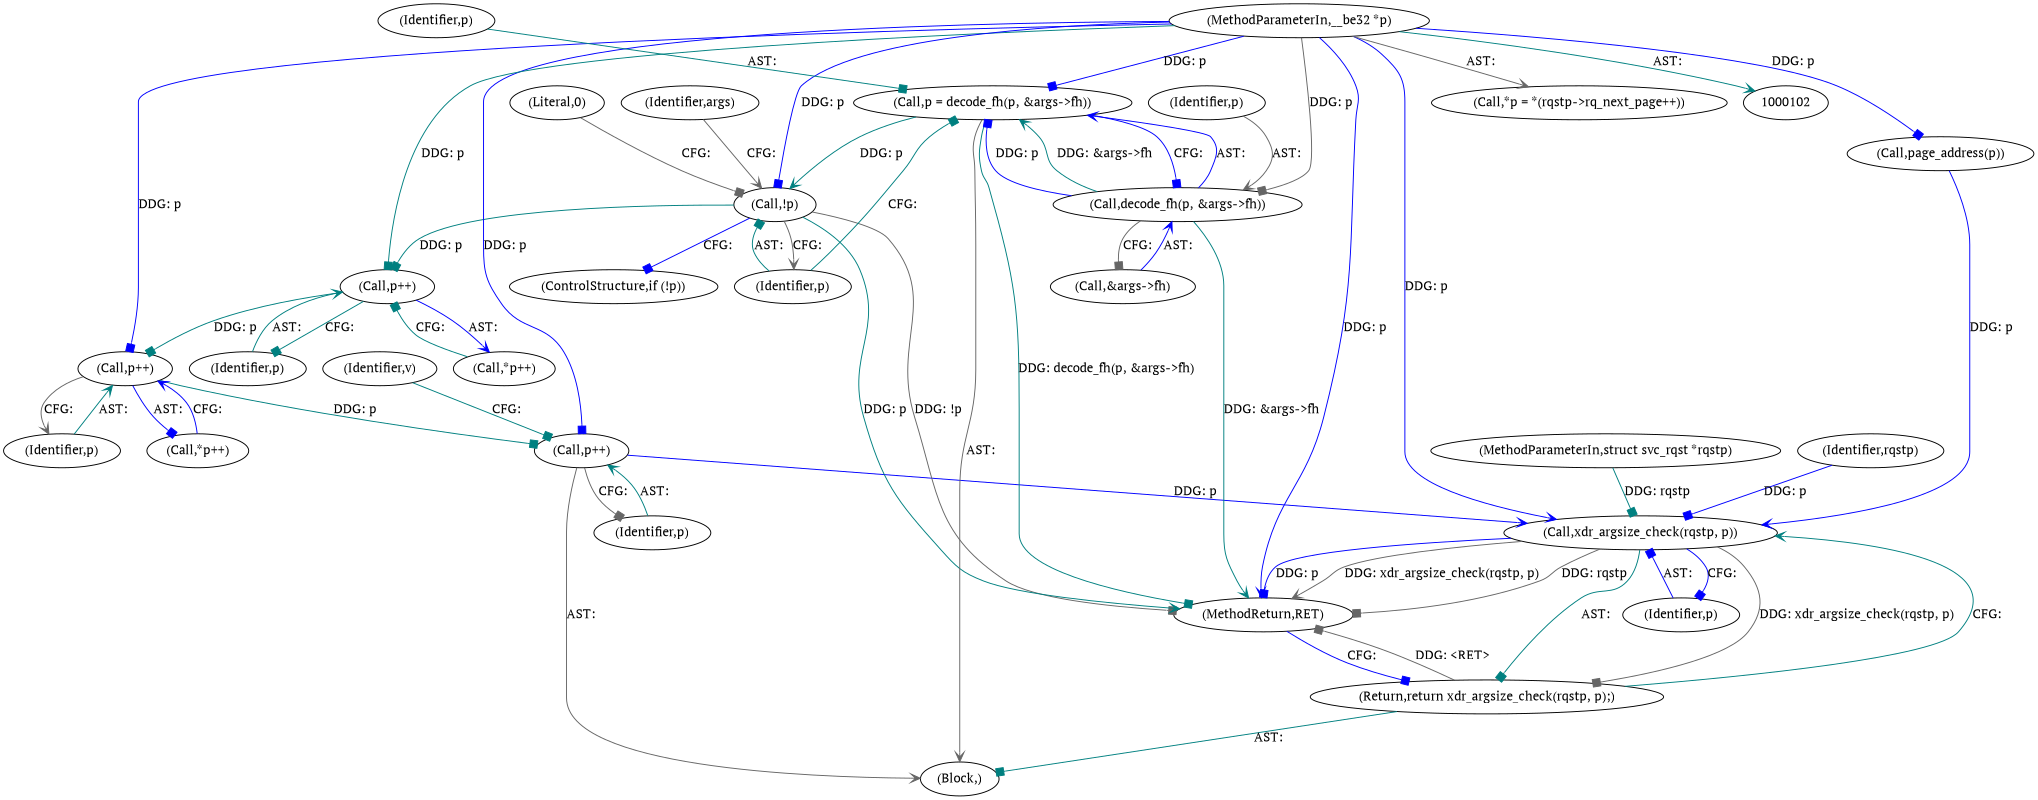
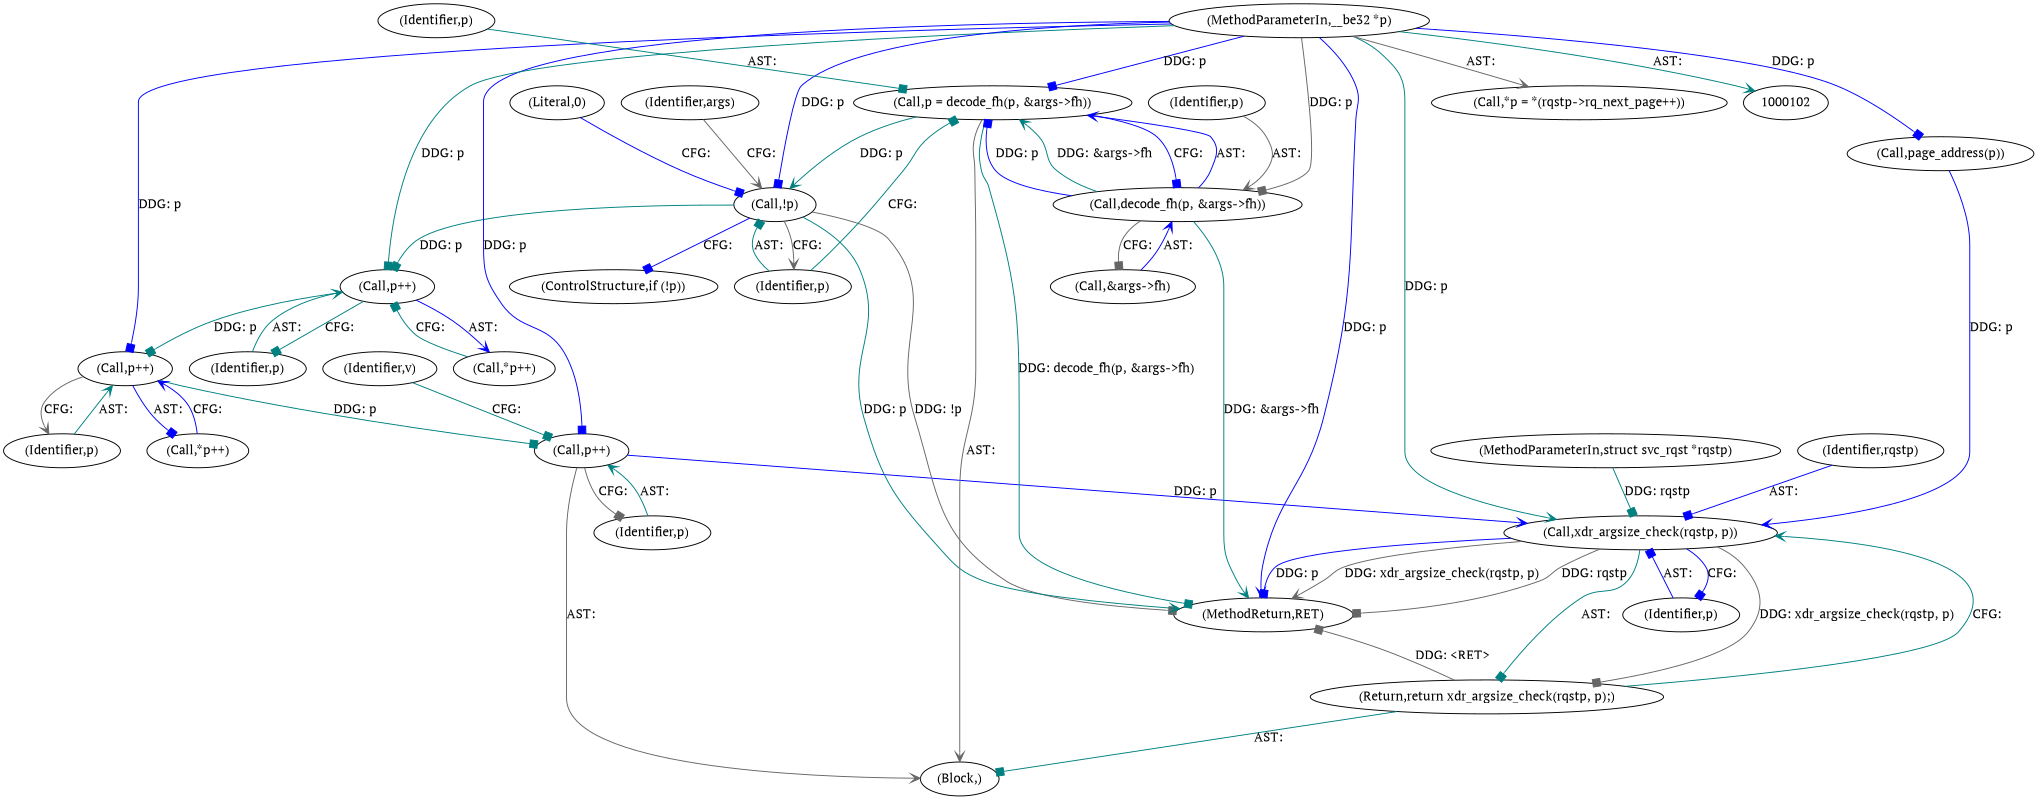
(655, 158) -> (655, 158)
(1405, 314) -> (1405, 314)
(1785, 492) -> (1785, 492)
(1341, 660) -> none
